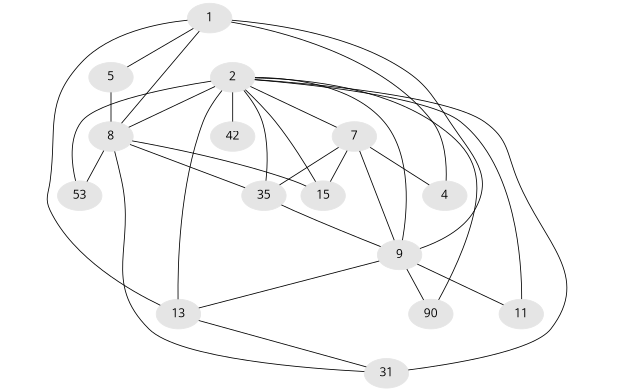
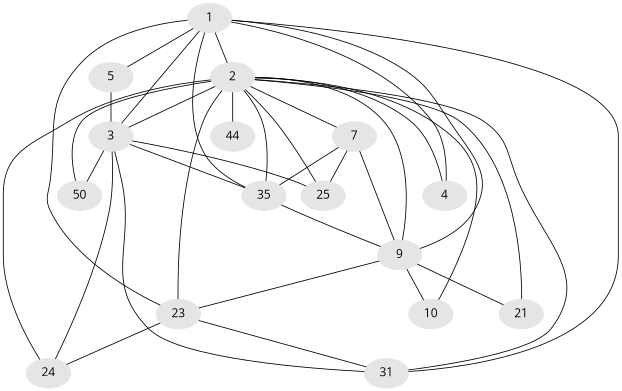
none -> (221, 48)
none -> (610, 119)
none -> (194, 120)
(111, 136) -> (111, 136)
(233, 136) -> (233, 136)
(397, 164) -> (380, 102)
(80, 196) -> (80, 196)
(323, 196) -> (323, 196)
(178, 314) -> (178, 314)
(431, 314) -> (431, 314)
(521, 314) -> (521, 314)
none -> (49, 373)
